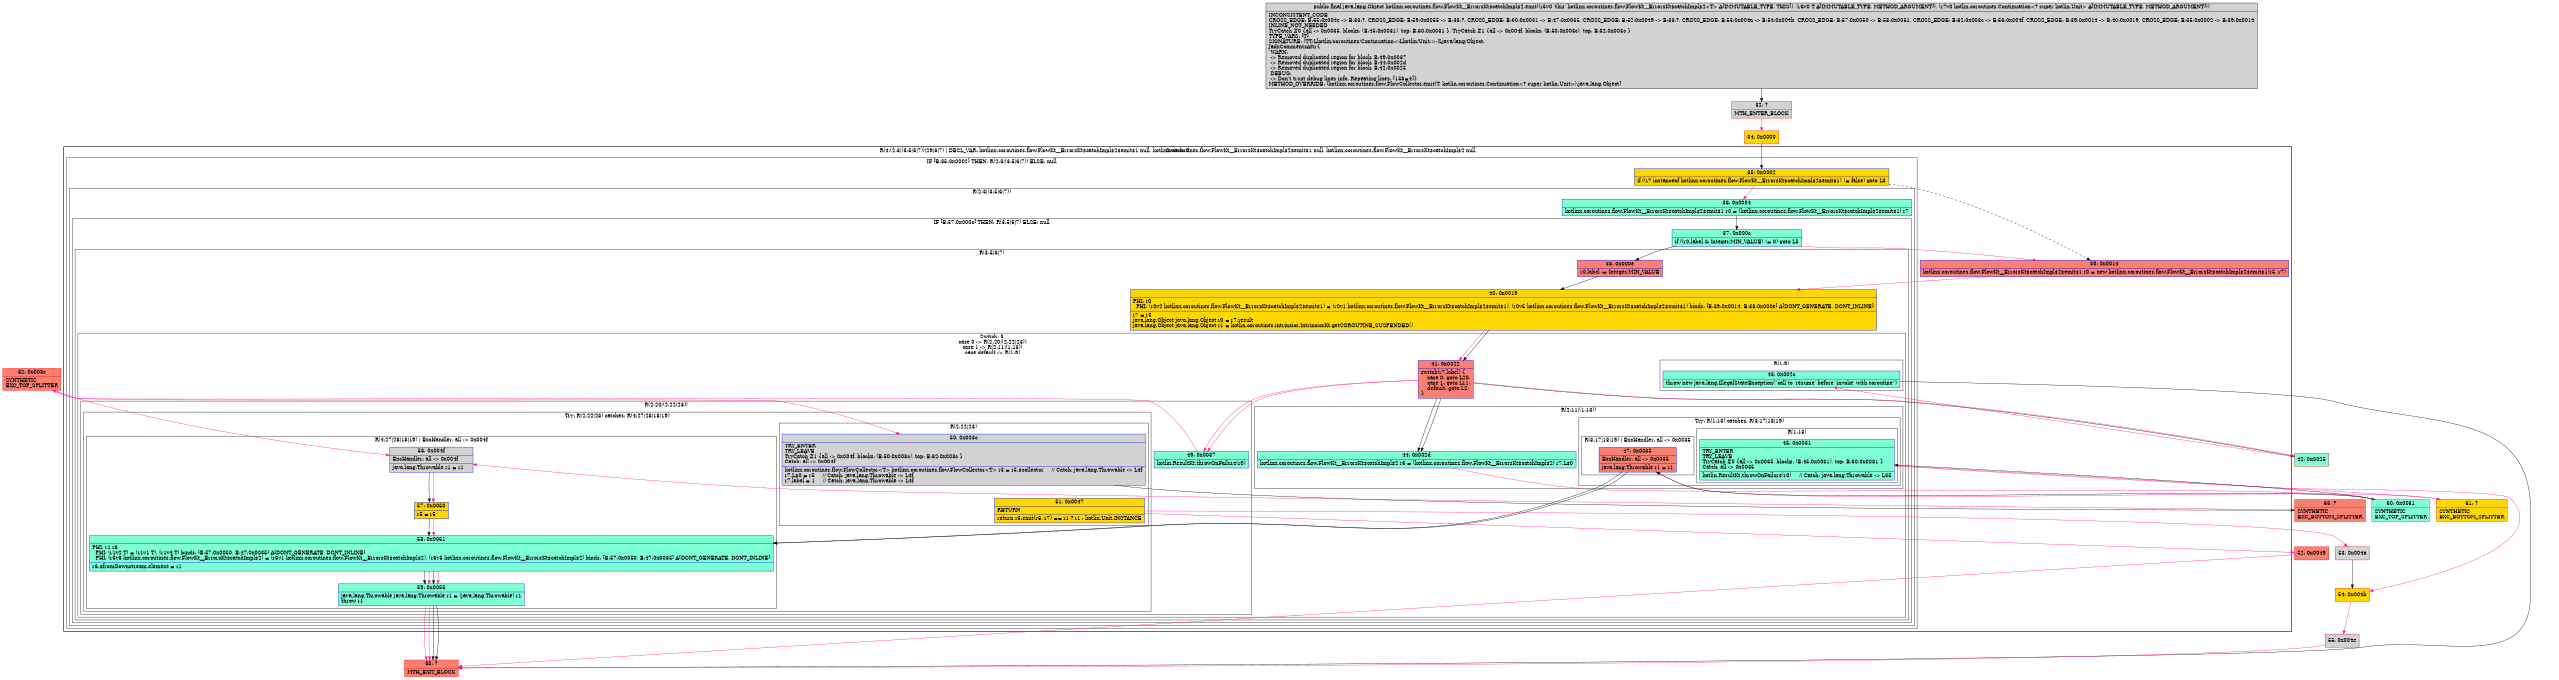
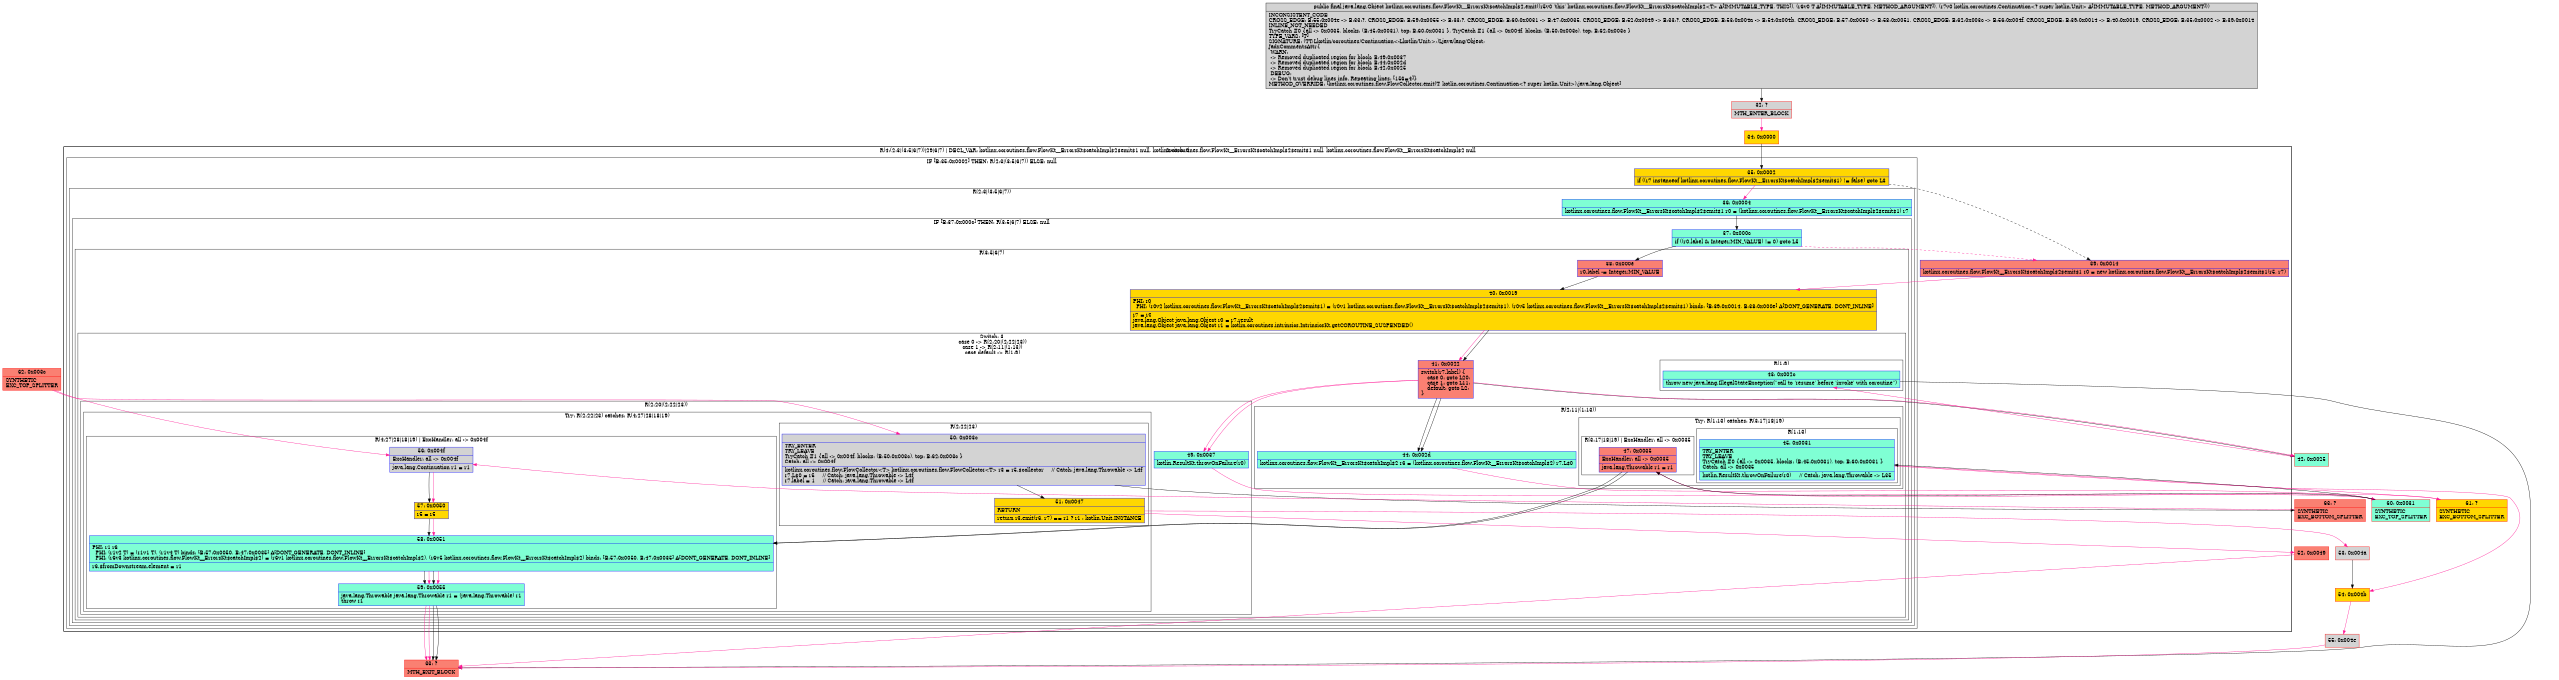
(1923, 250) -> (1923, 250)
(754, 398) -> (1731, 495)
(428, 468) -> (431, 468)
none -> (1029, 491)
